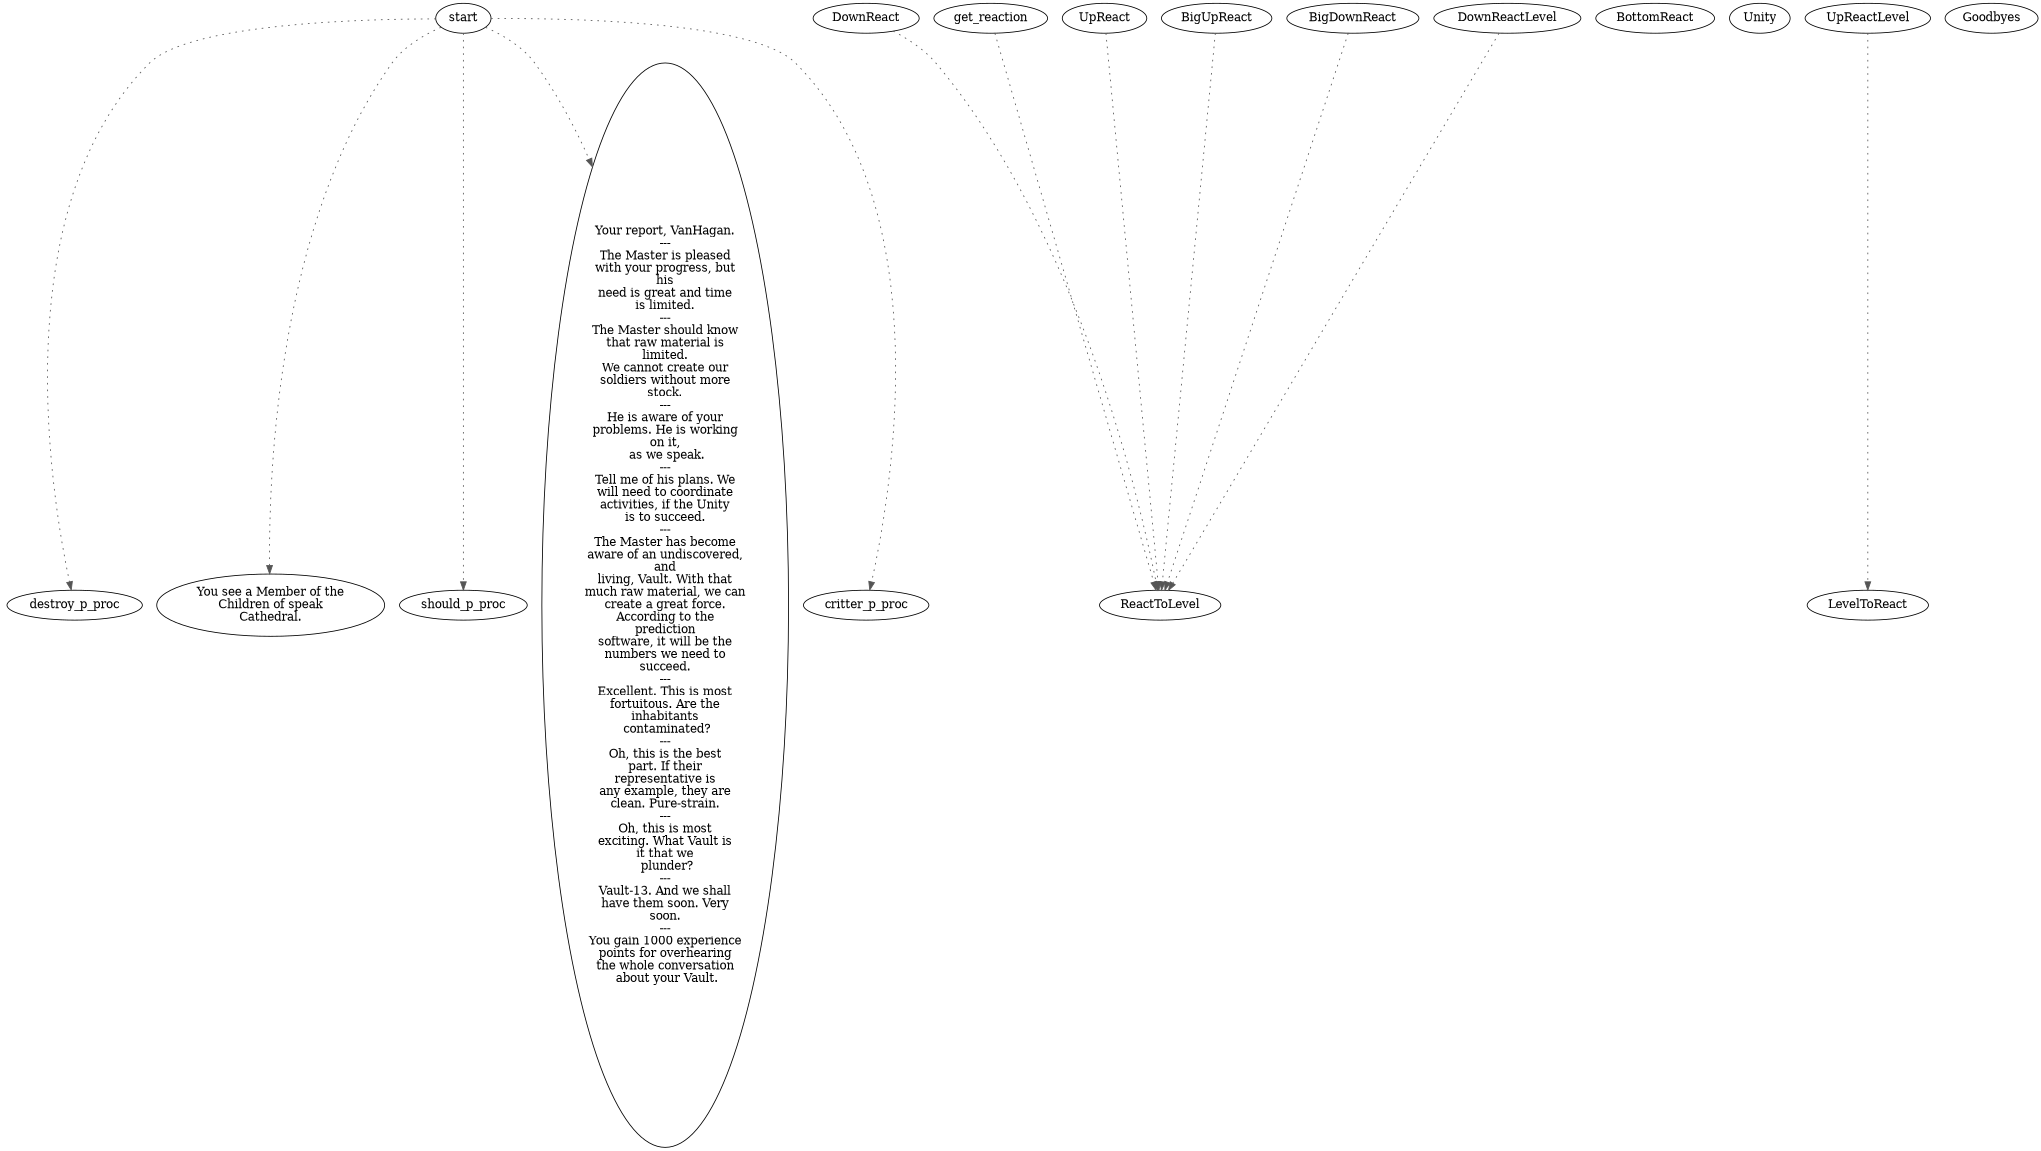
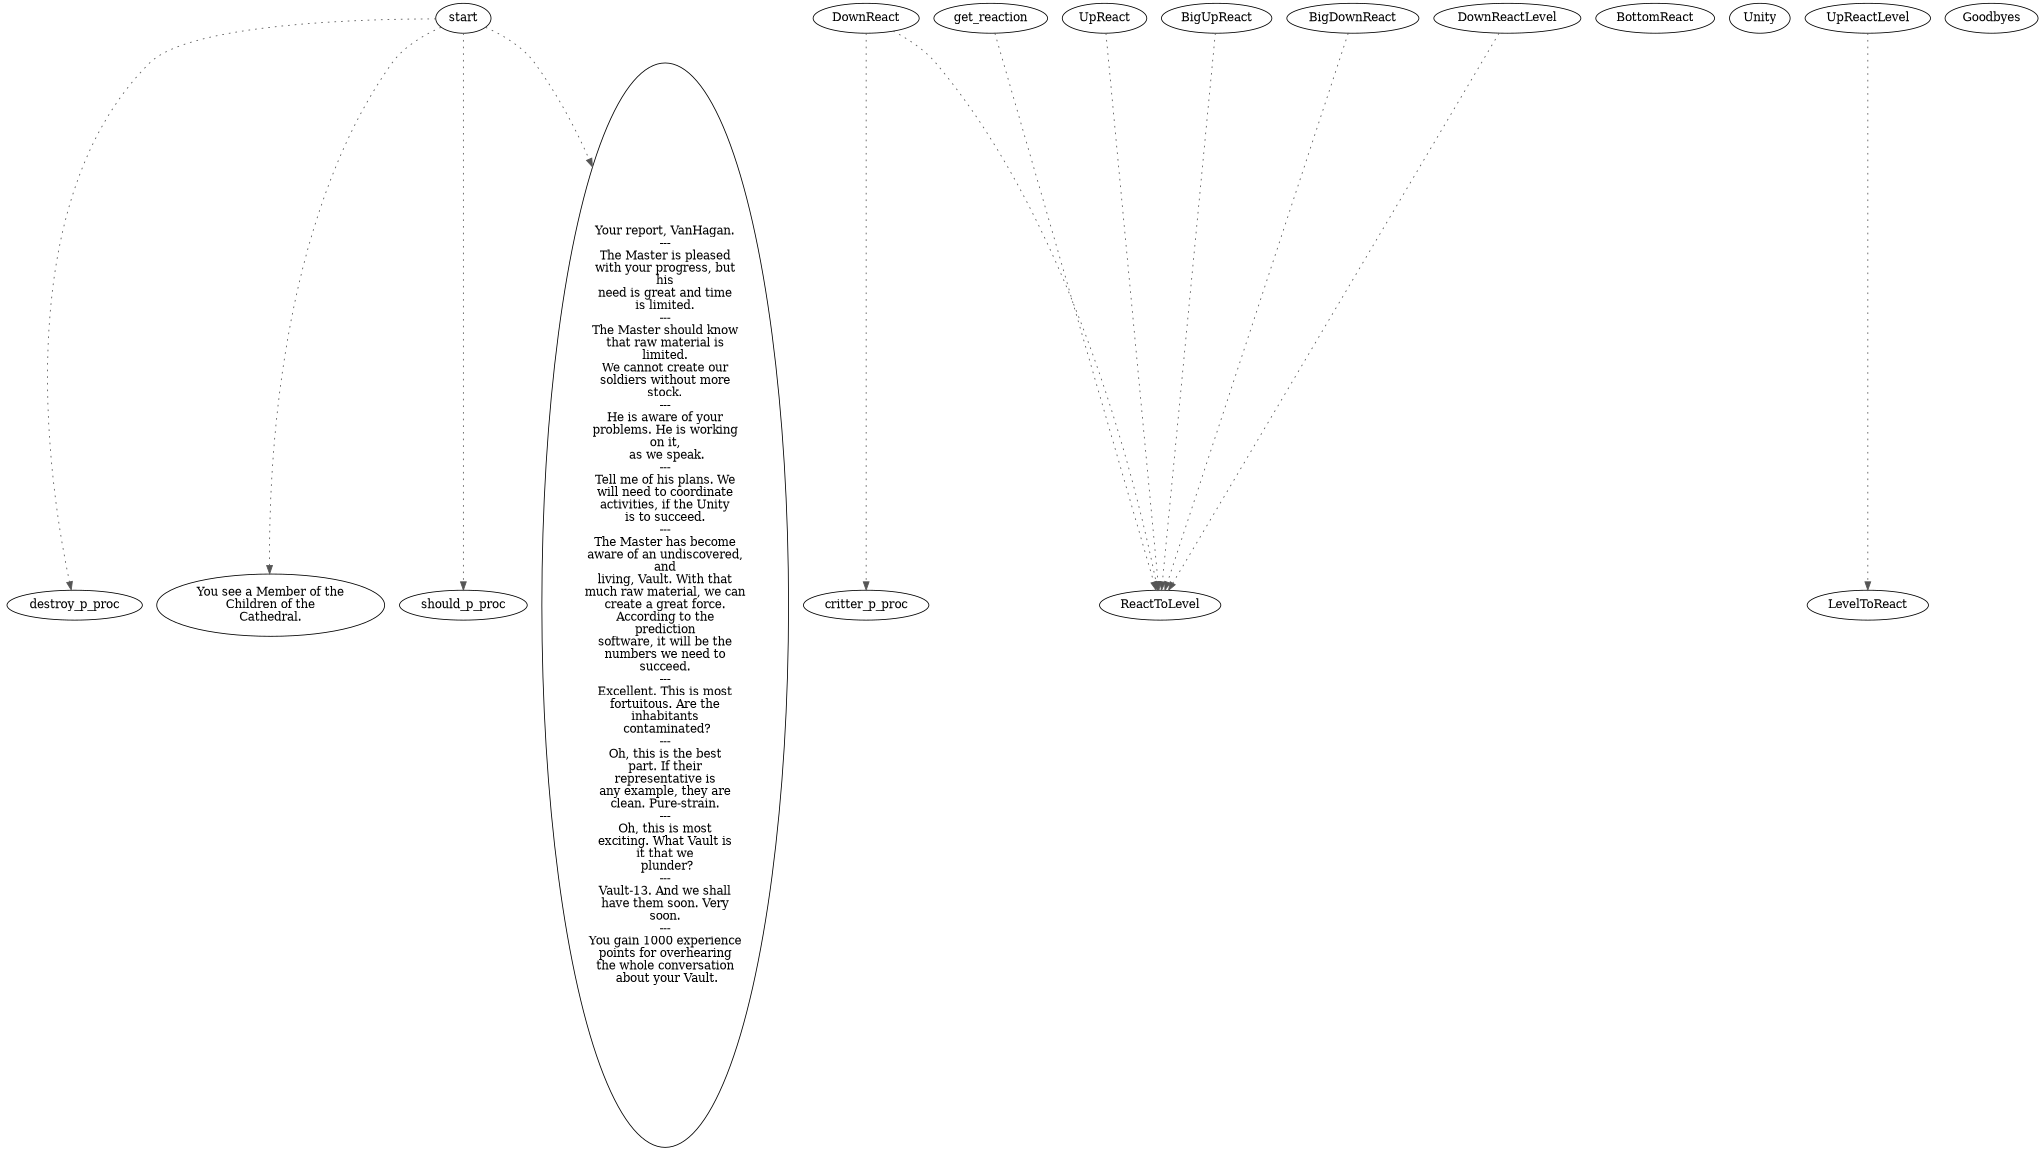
(857, 161) -> (866, 307)
(271, 605) -> (271, 605)
